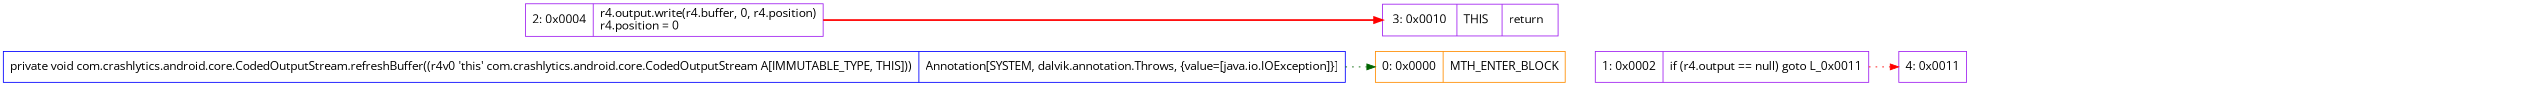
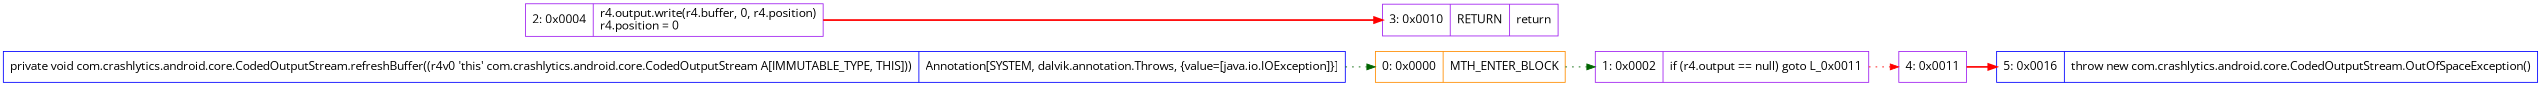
(1476, 20) -> (1480, 20)
none -> (1576, 67)
none -> (2267, 67)
